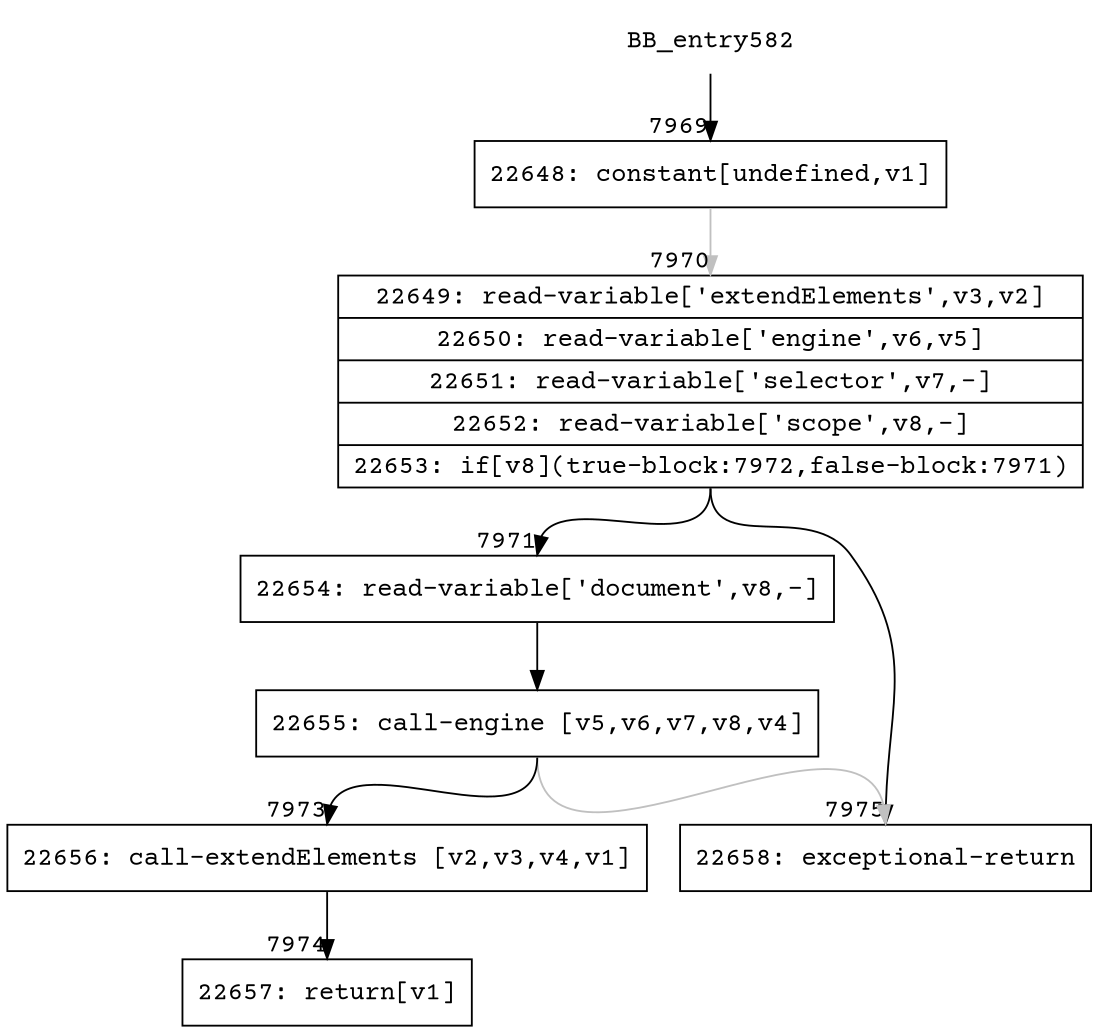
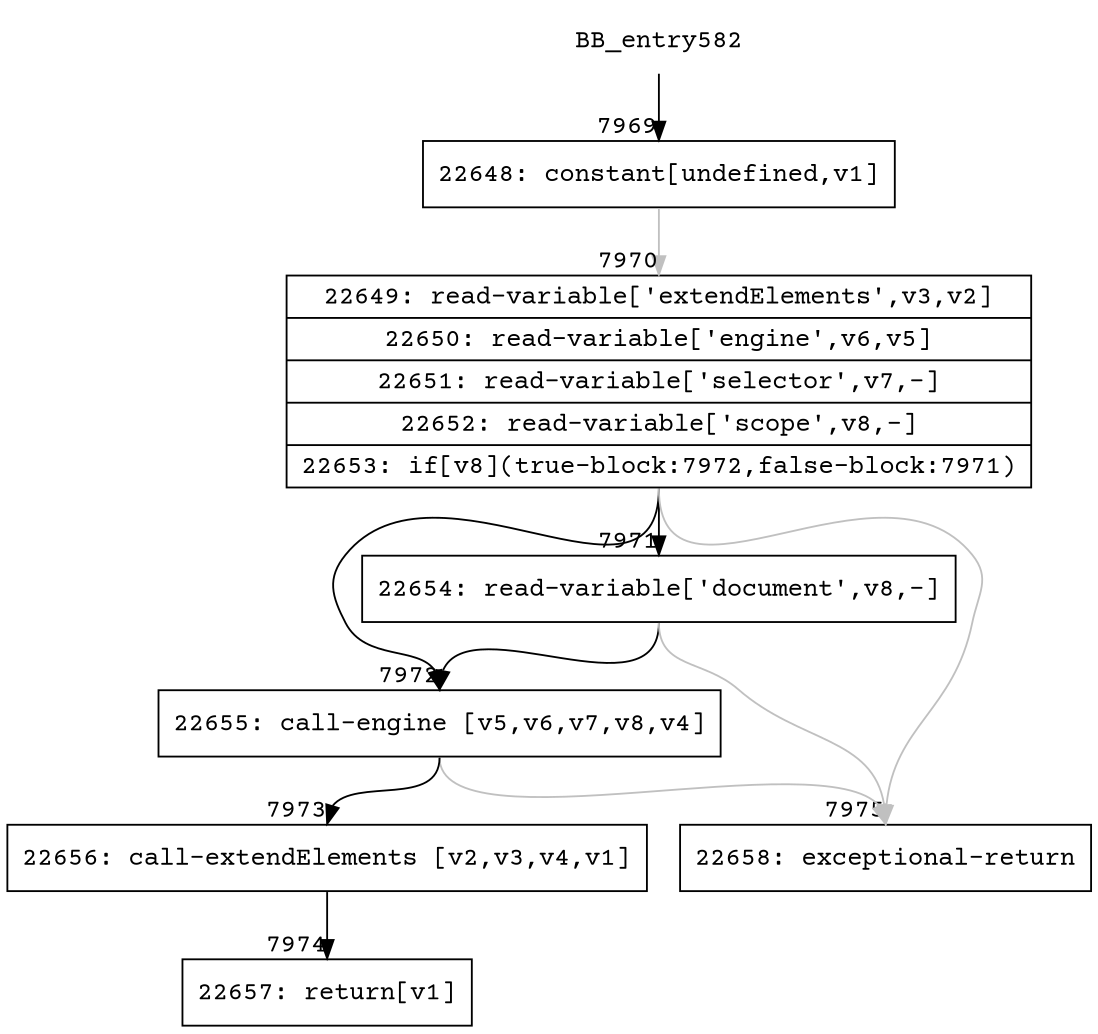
none -> (427, 519)
(874, 594) -> (938, 530)
none -> (772, 713)
